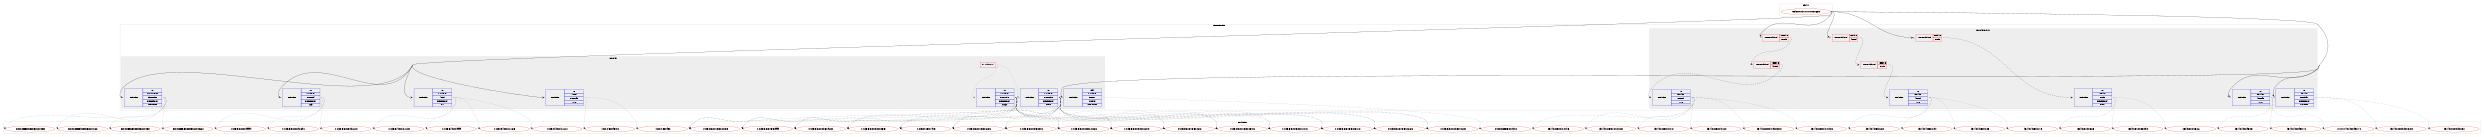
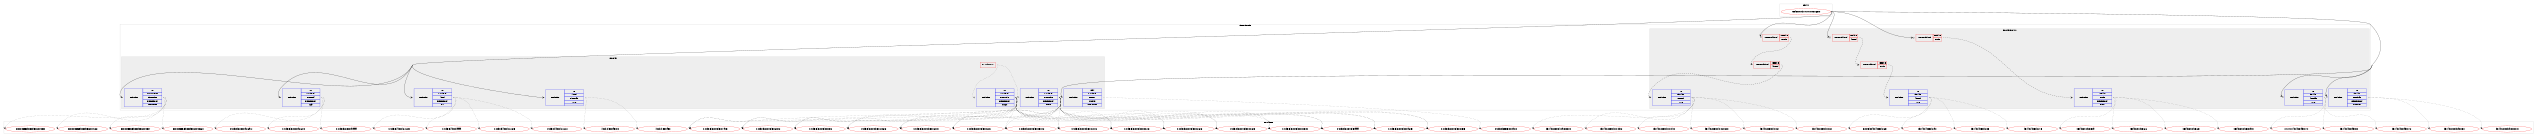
(926, 129) -> (715, 129)
(1875, 129) -> (1875, 129)
none -> (2085, 129)
